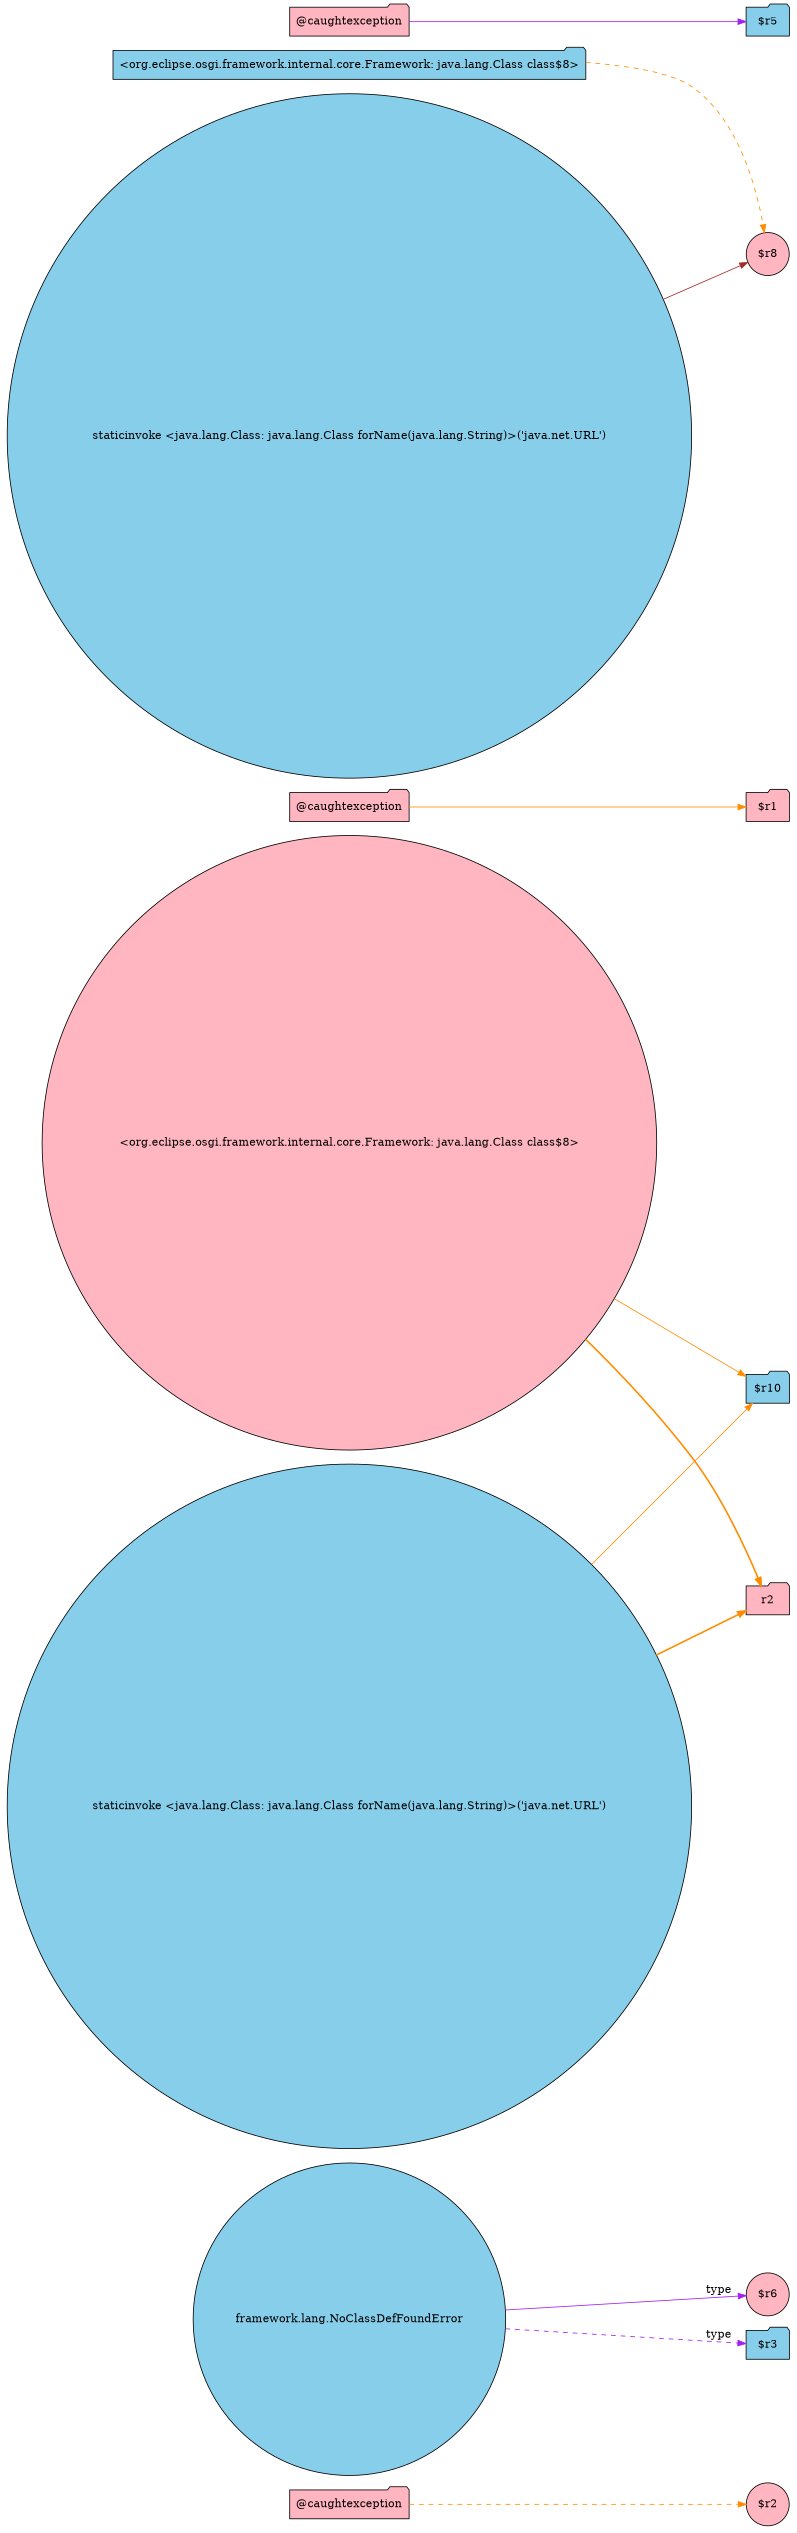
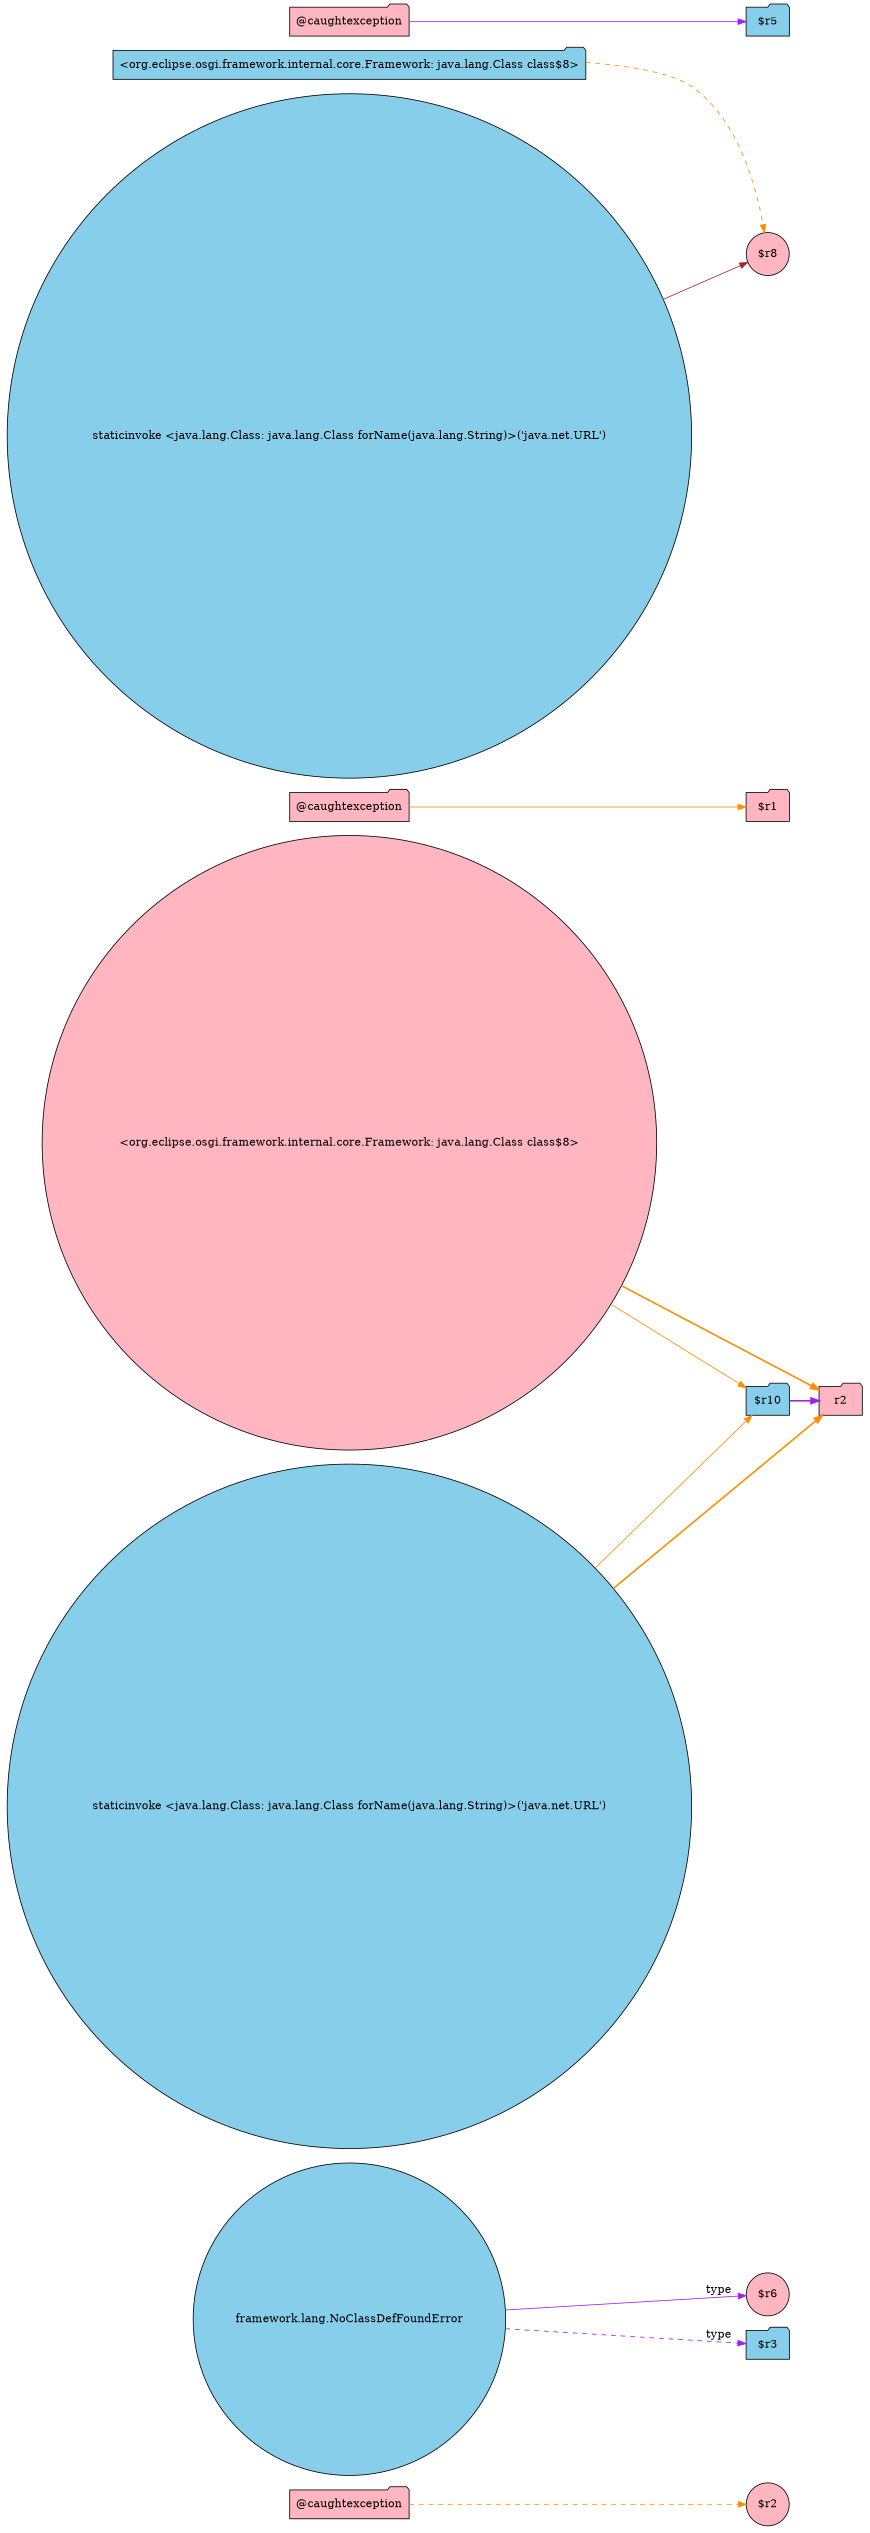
none -> (800, 1401)
